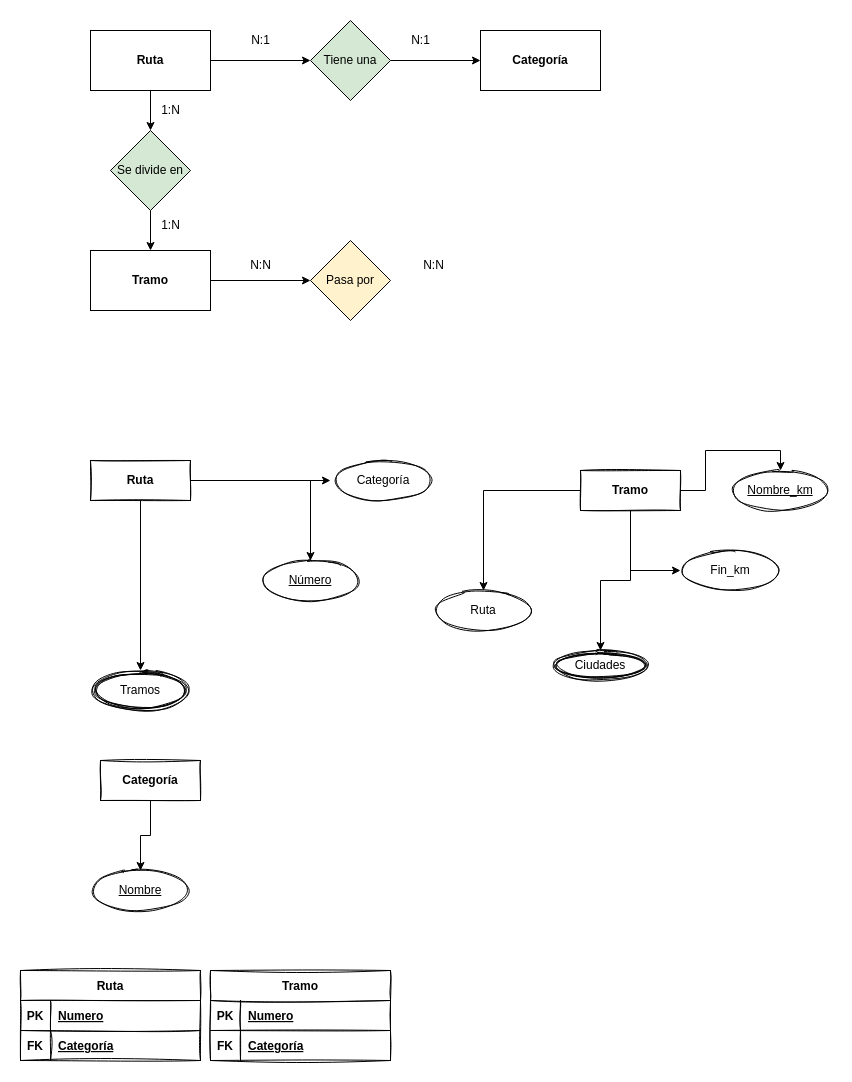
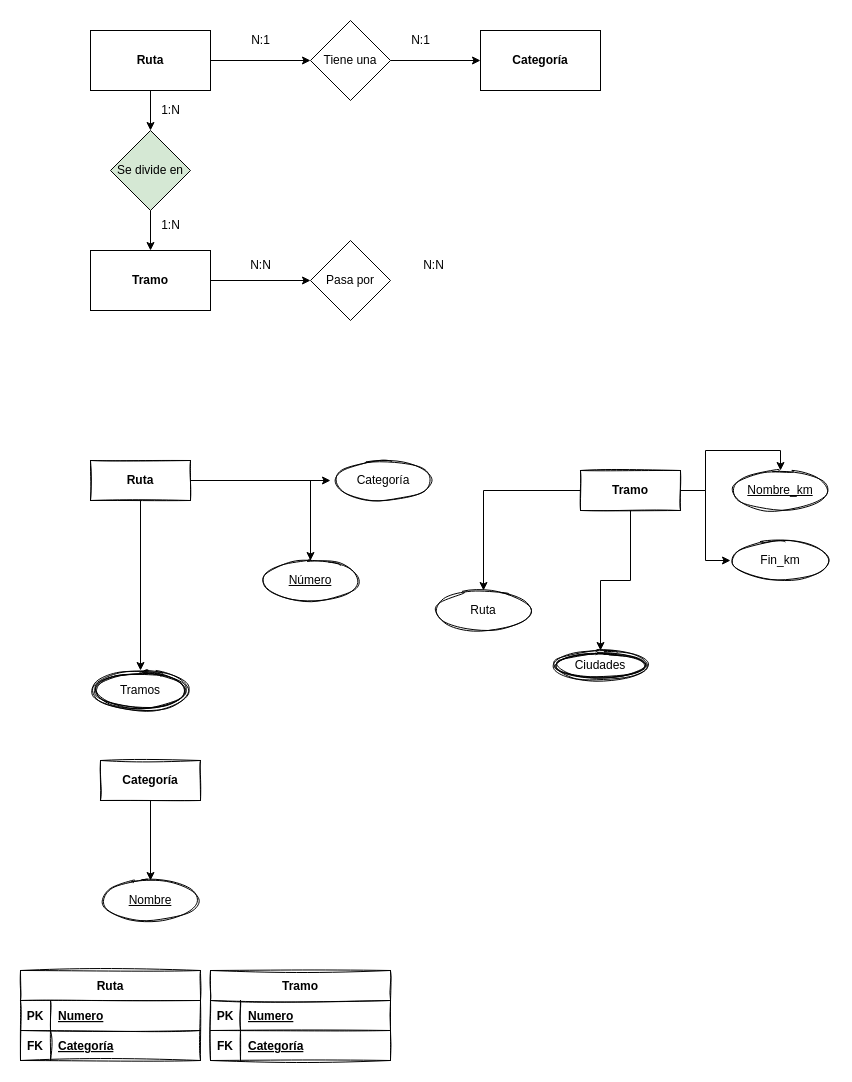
(351, 61) -> (351, 61)
(351, 281) -> (351, 281)
(731, 571) -> (781, 561)
(141, 891) -> (151, 901)
